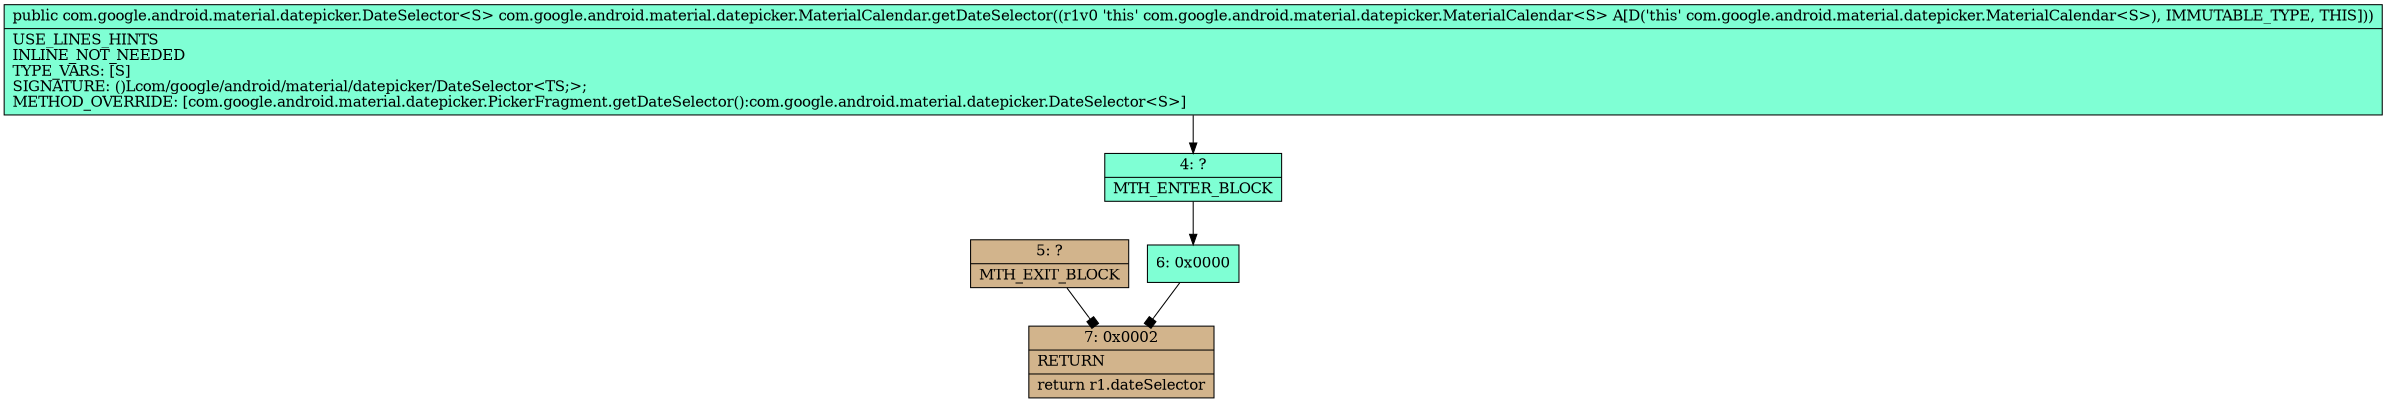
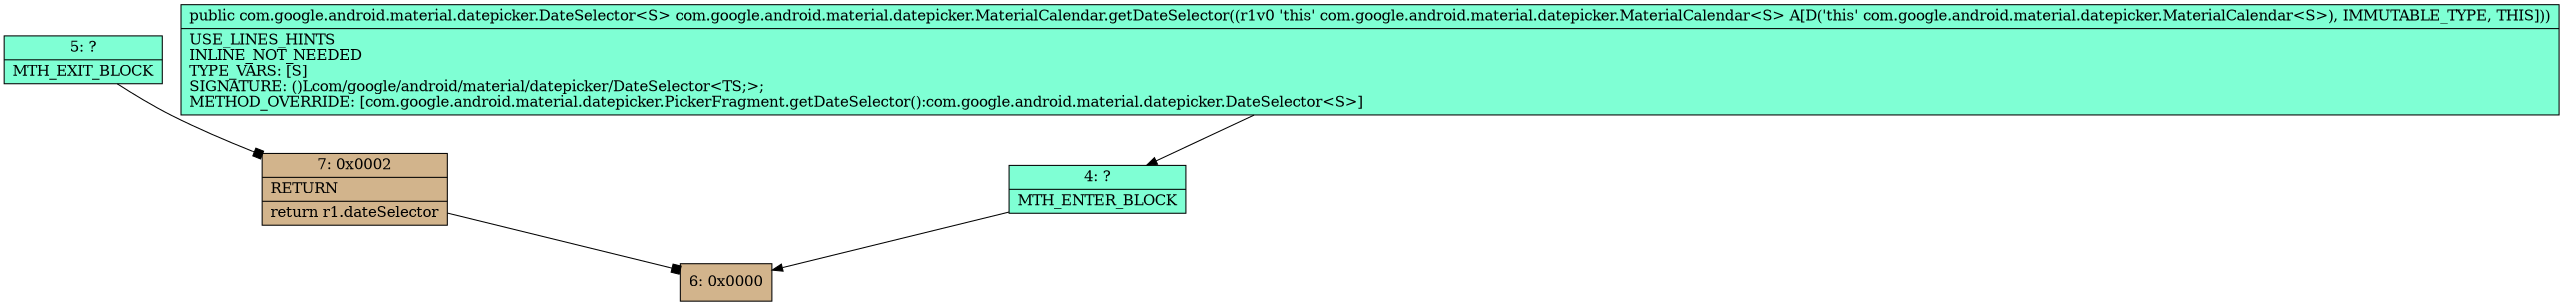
(1050, 264) -> (83, 60)
(1193, 264) -> (726, 282)
(1167, 300) -> (559, 240)
